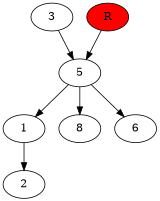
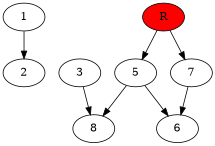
(64, 41) -> (86, 97)
none -> (191, 73)
(55, 98) -> none
